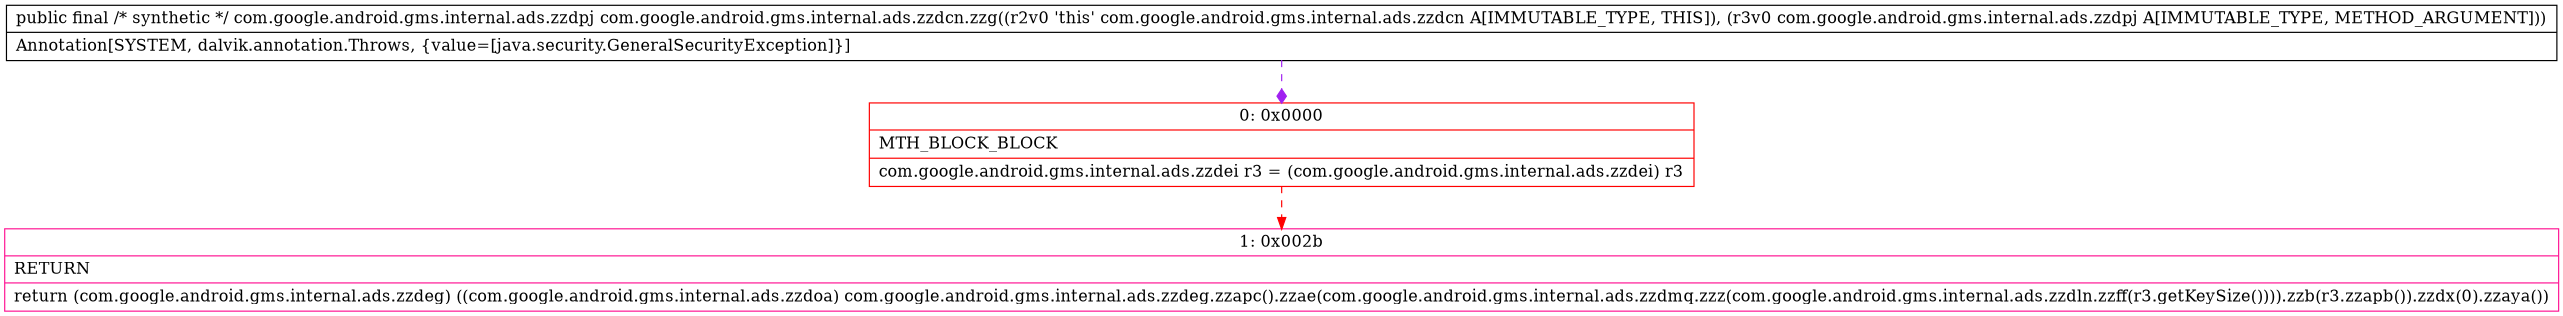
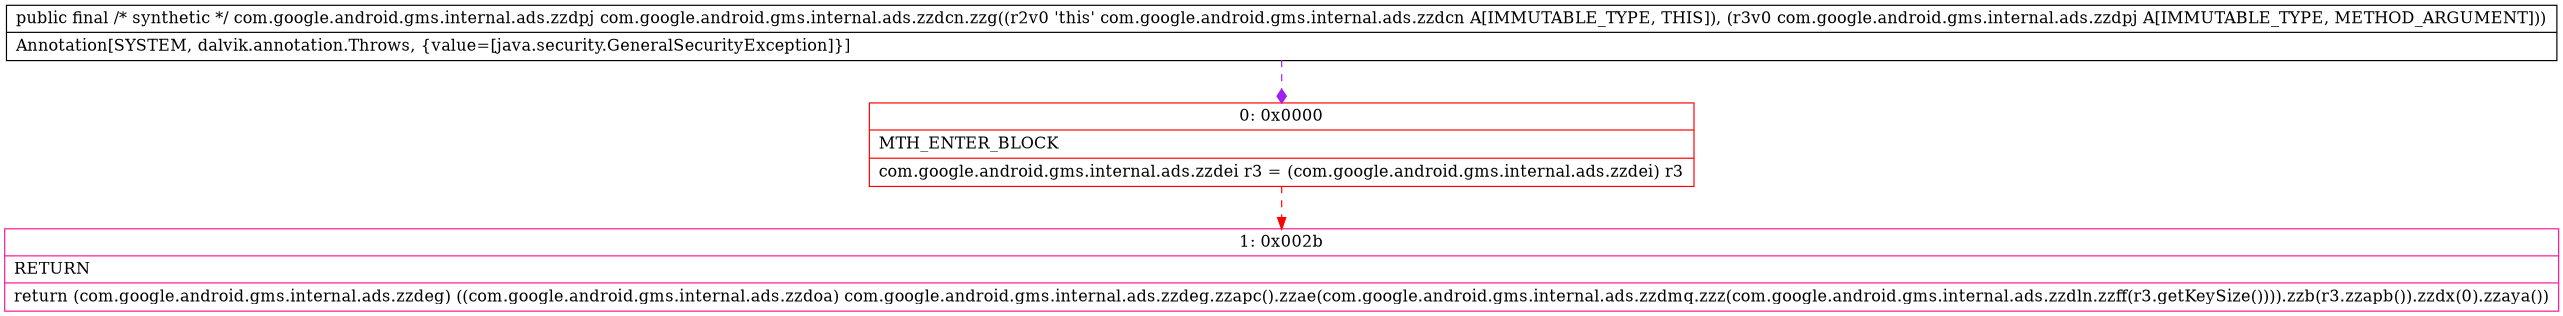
(969, 144) -> (969, 144)
